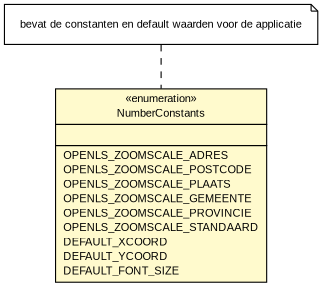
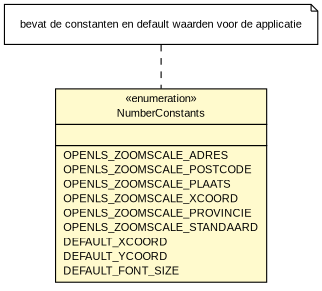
(158, 199) -> (151, 199)
